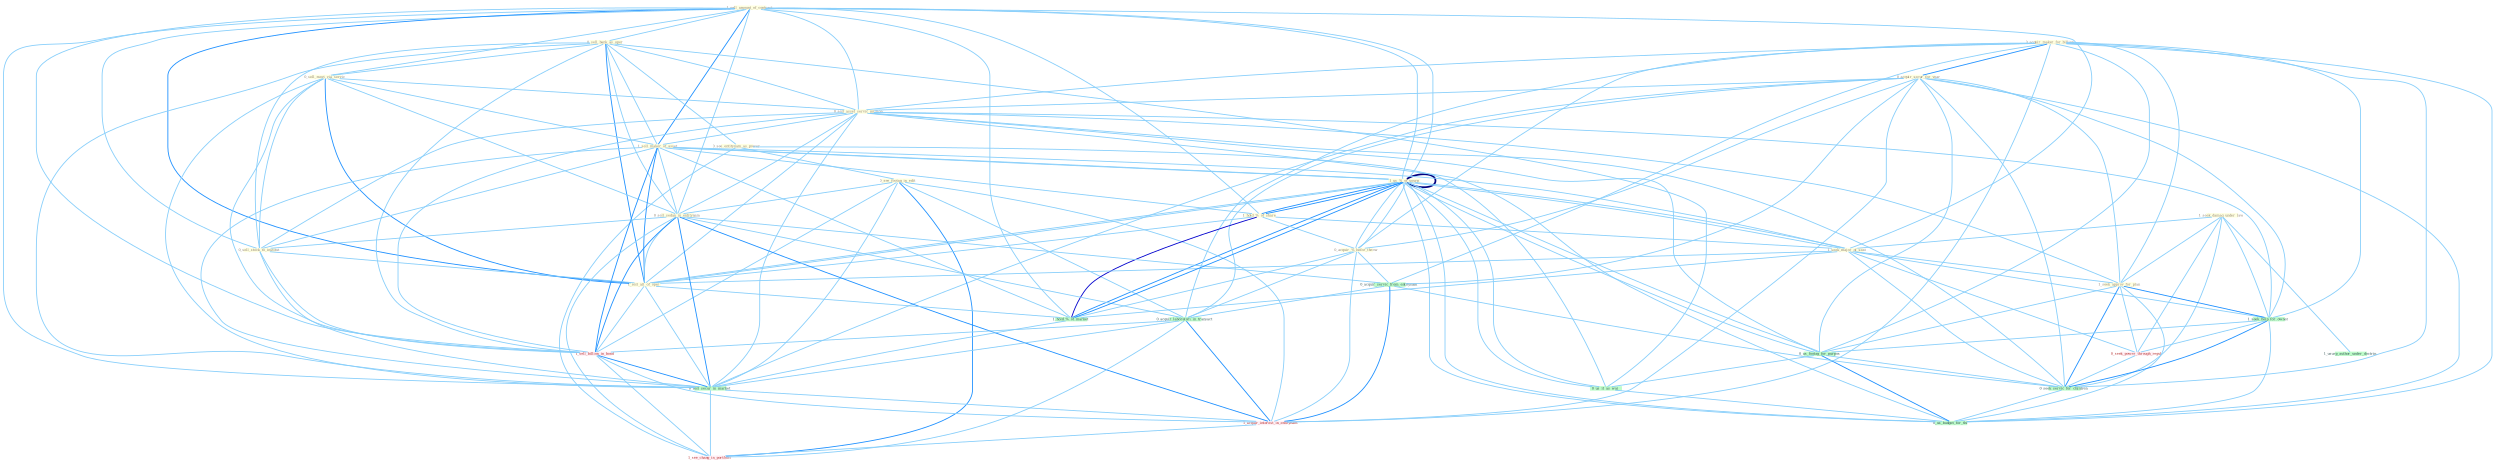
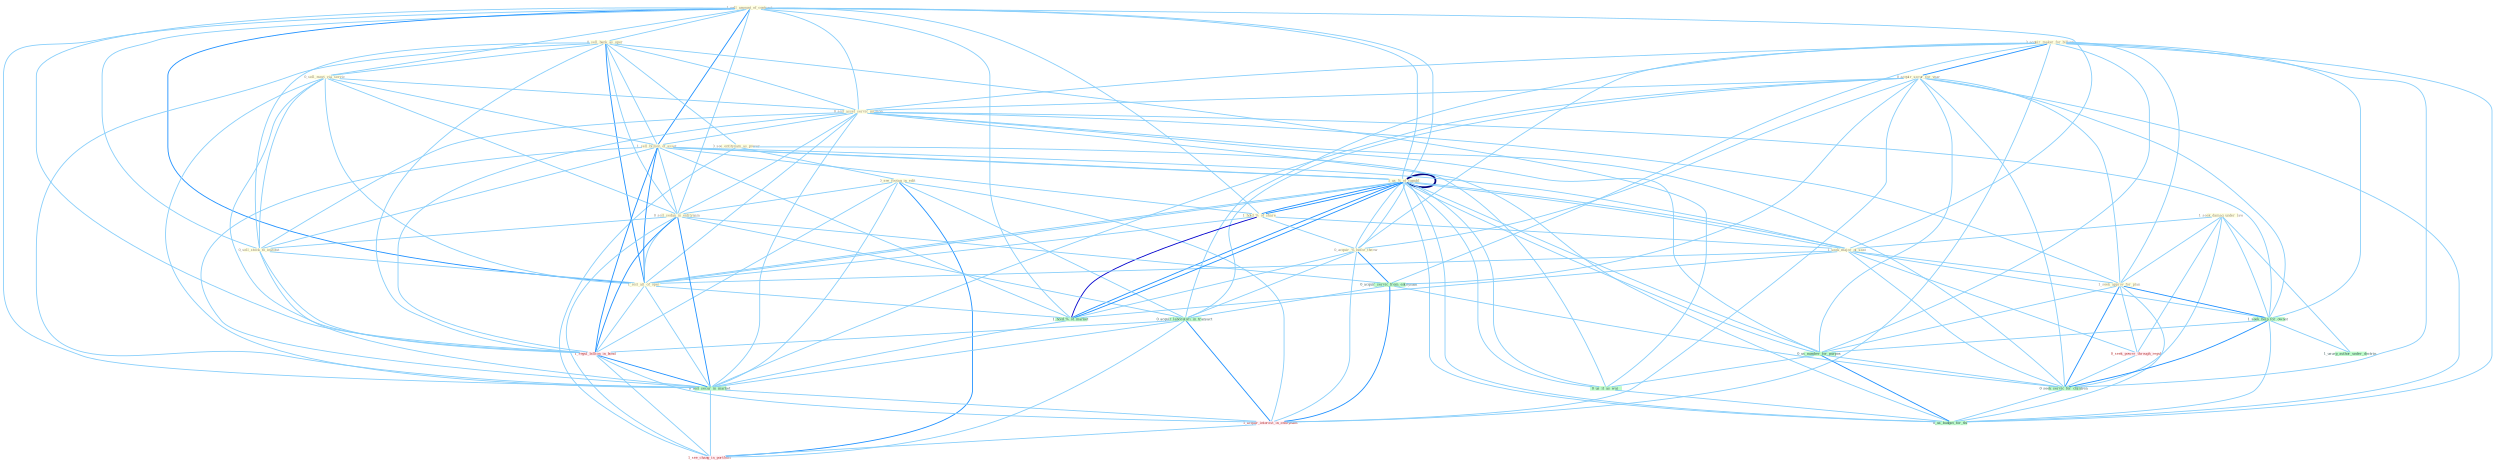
(658, 146) -> (658, 146)
(1404, 181) -> (1404, 181)
(439, 243) -> (439, 243)
(1375, 270) -> (1375, 270)
(957, 320) -> none
(2203, 336) -> (2310, 337)
(595, 354) -> (595, 354)
(1820, 354) -> (1820, 354)
